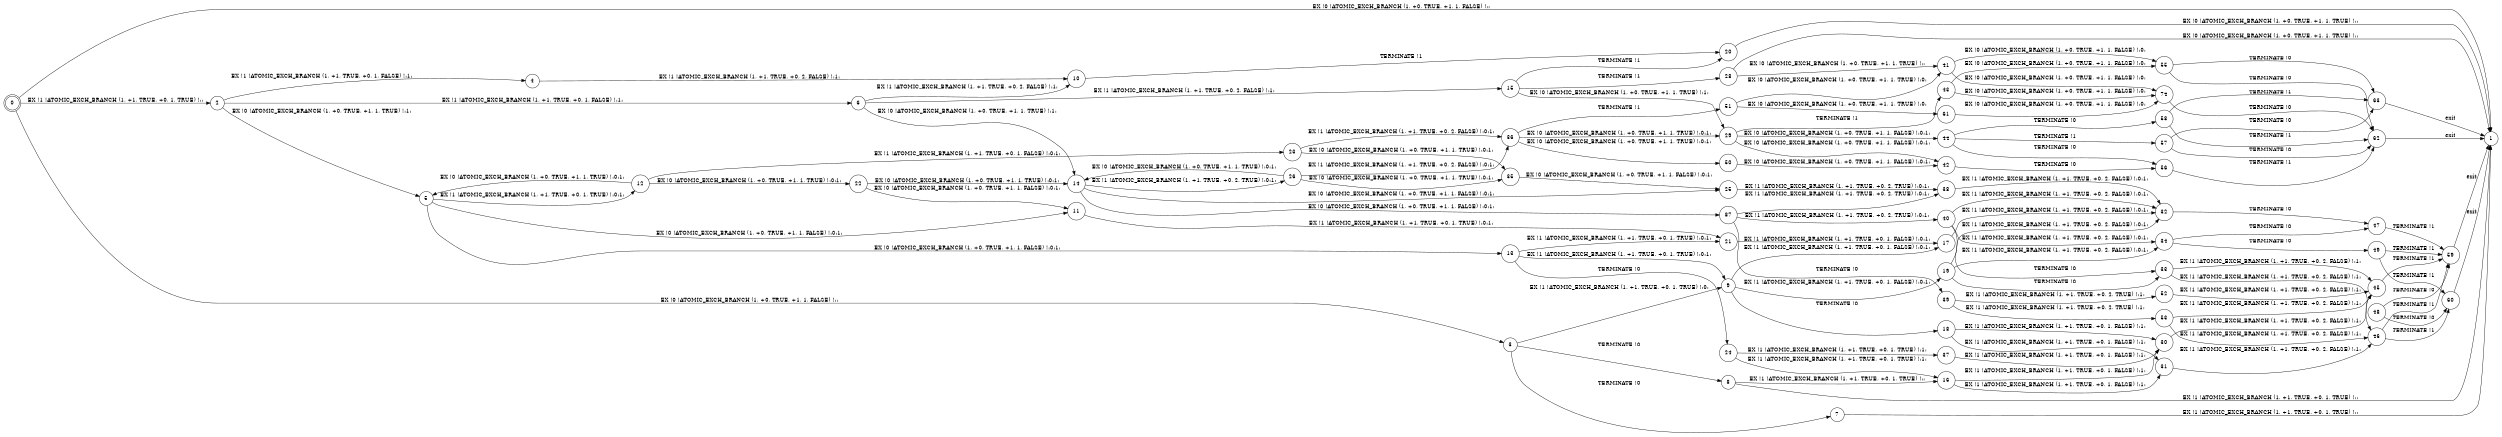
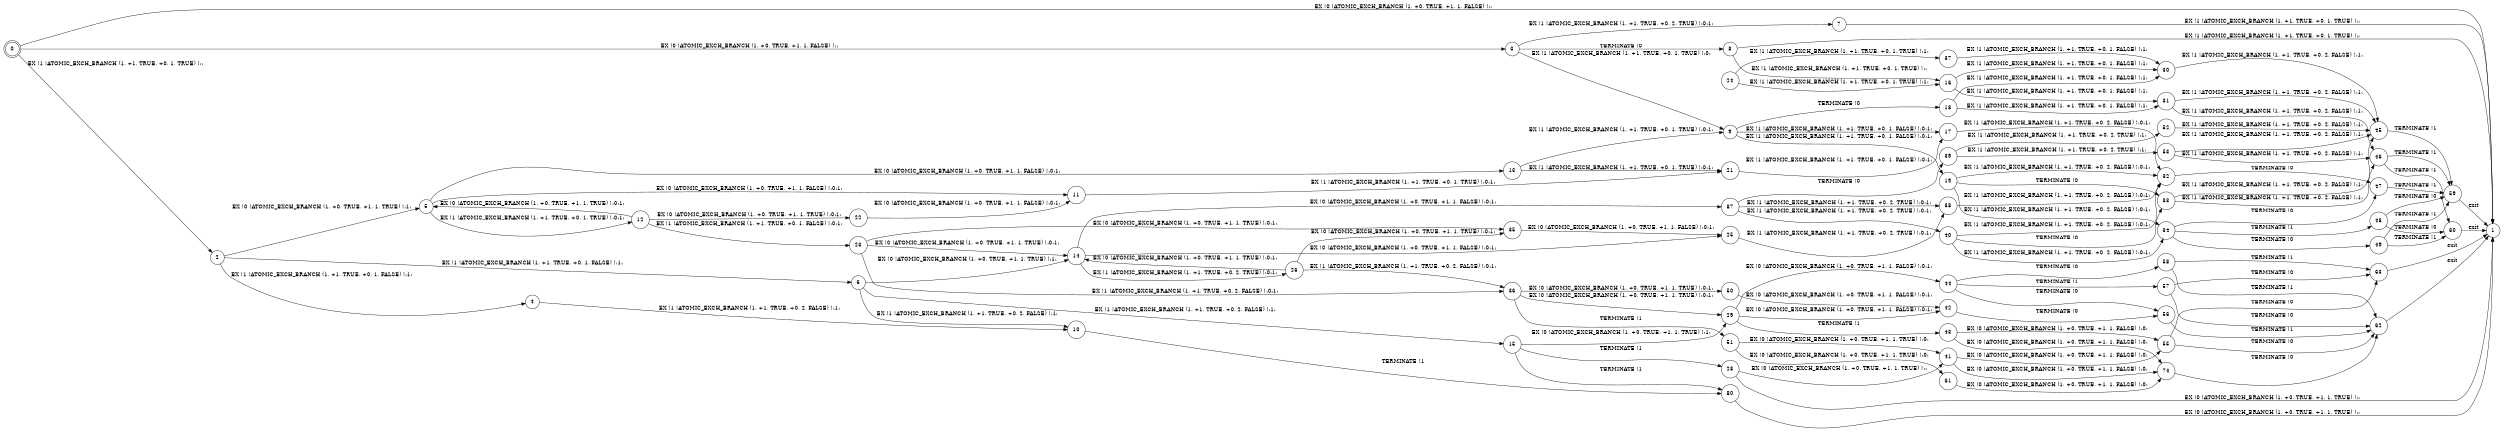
(1728, 52) -> (1730, 393)
none -> (2278, 96)
(965, 184) -> (965, 250)
none -> (2272, 235)
(1642, 273) -> none
(1619, 383) -> (1621, 24)
